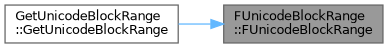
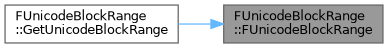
(92, 24) -> (92, 24)
